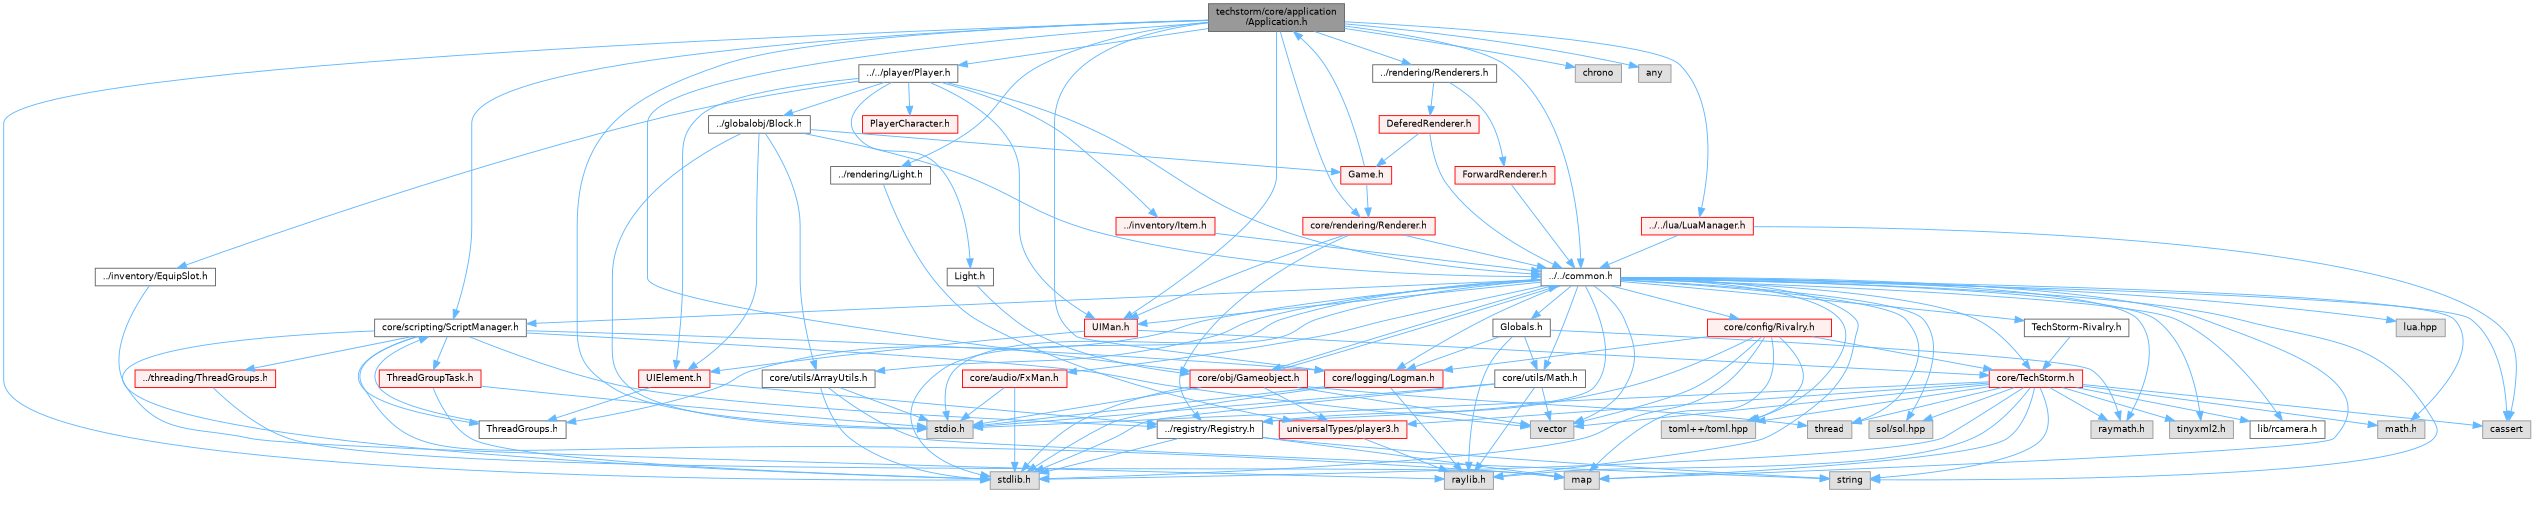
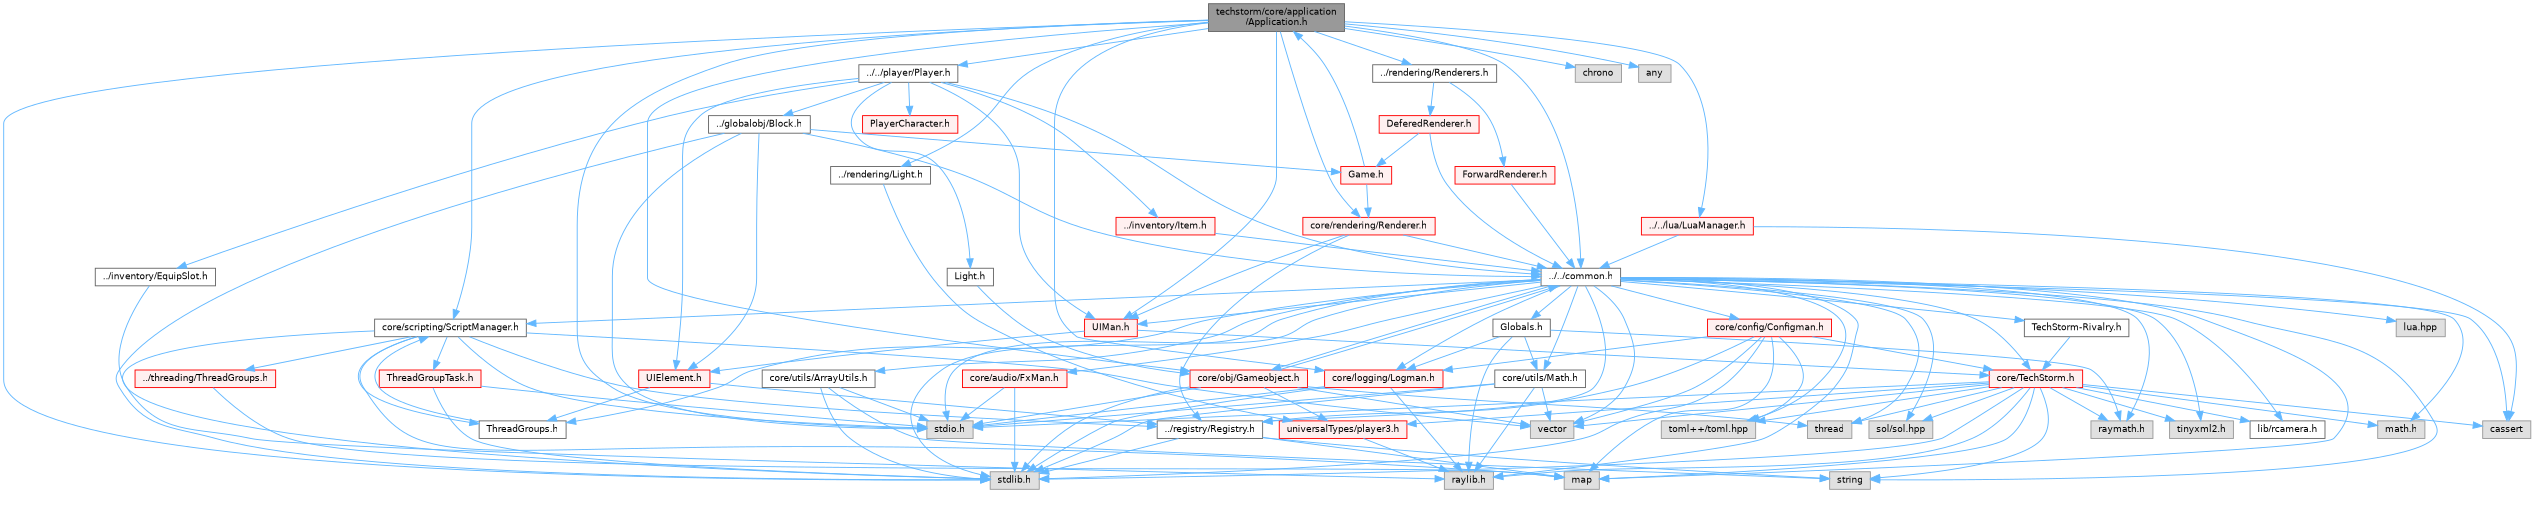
(800, 244) -> (243, 444)
(1770, 328) -> (1770, 328)
(862, 343) -> (667, 412)
